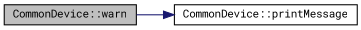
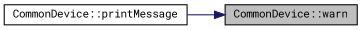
(150, 15) -> (201, 15)
